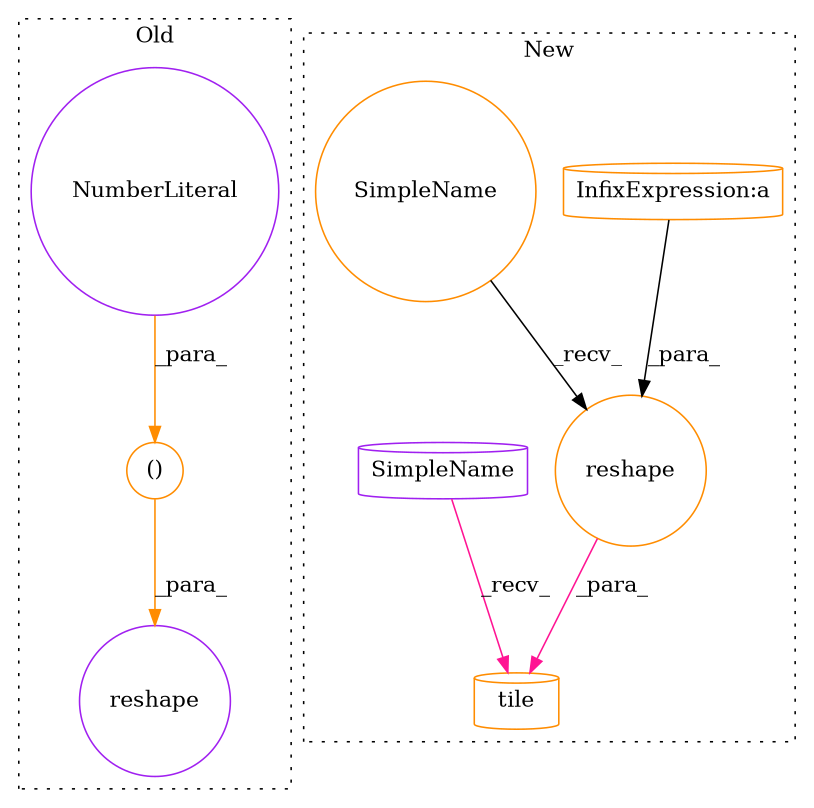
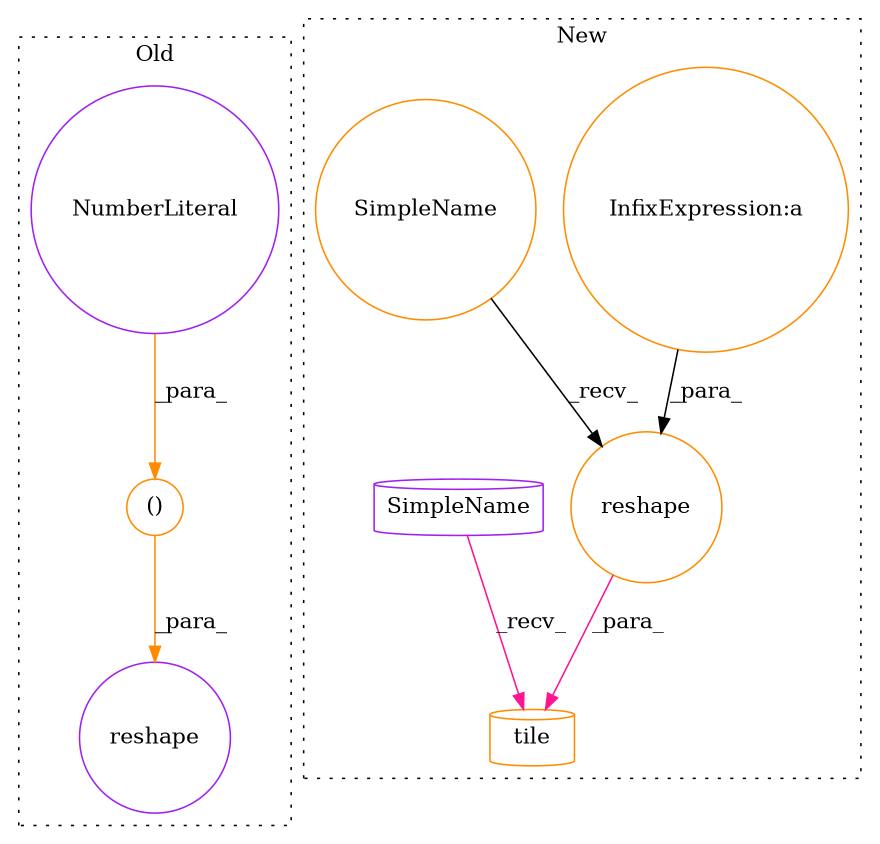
(673, 191) -> (706, 210)
